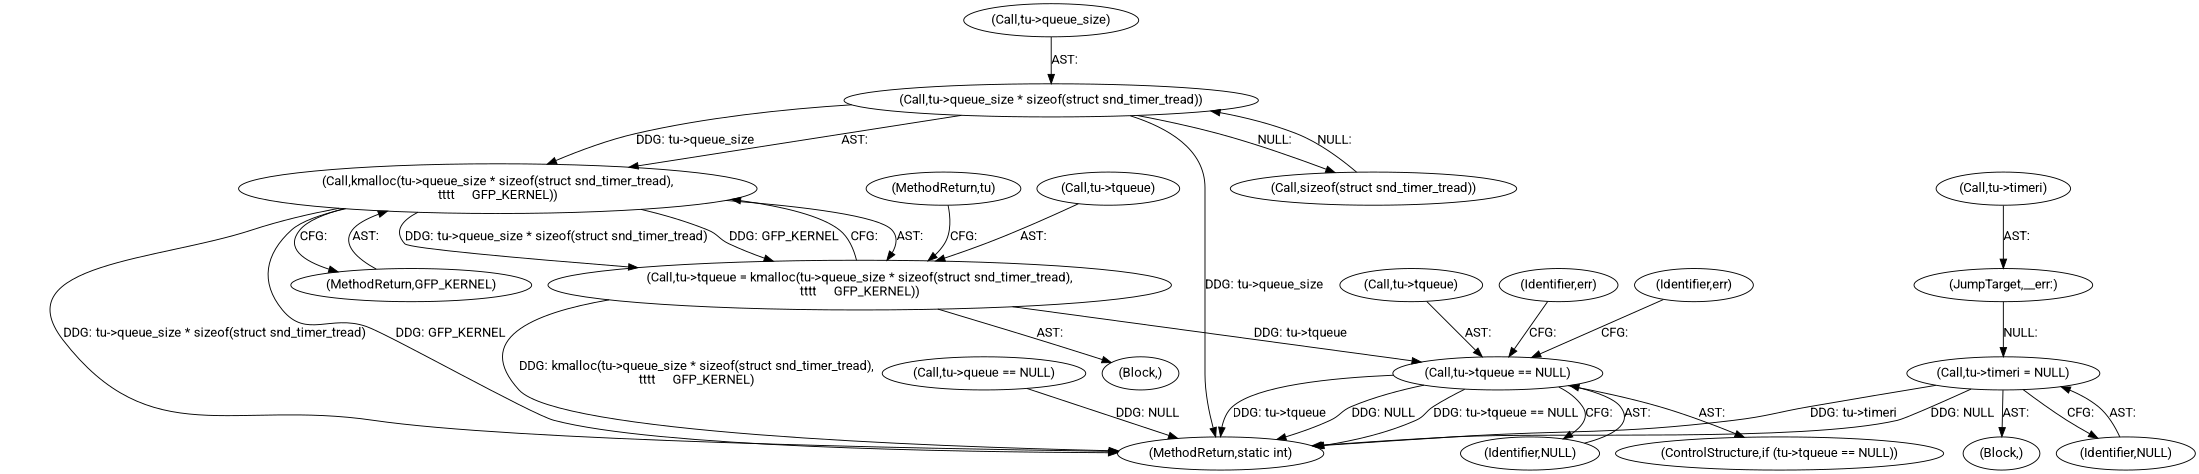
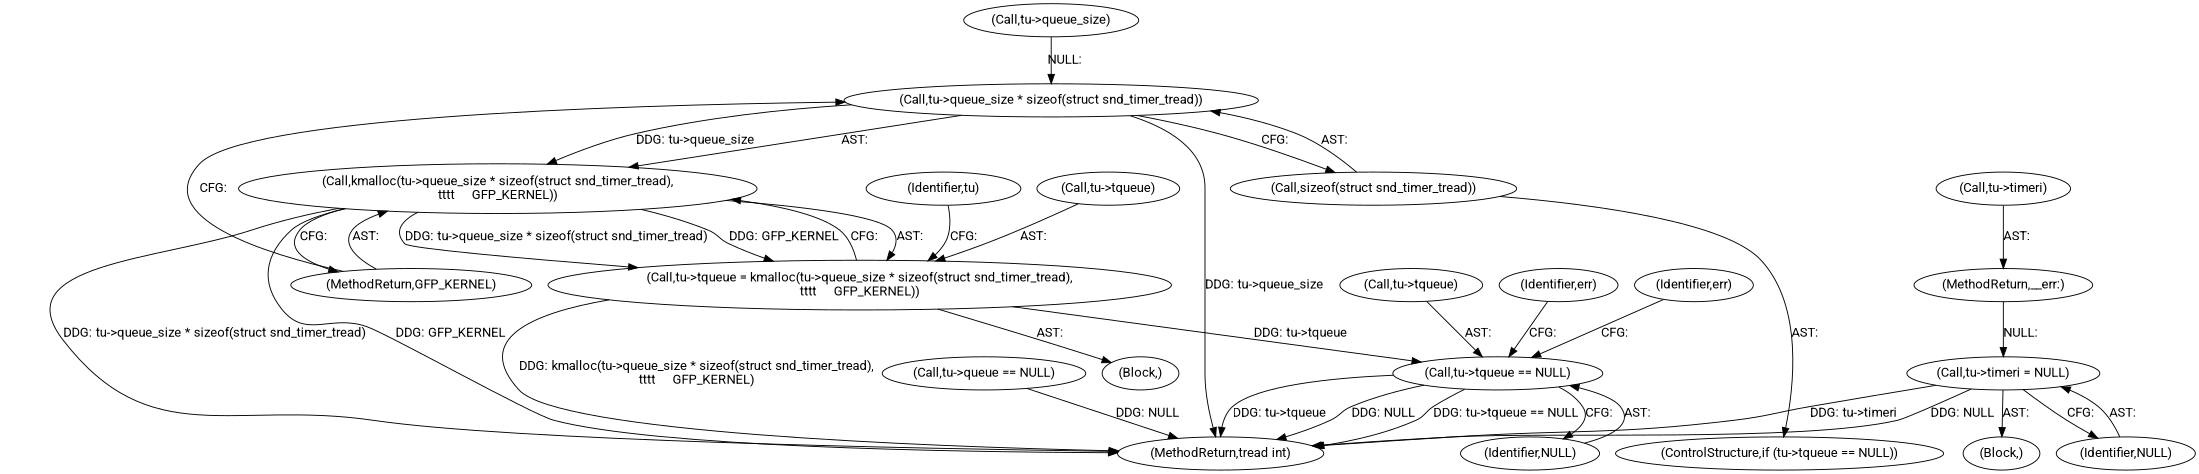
(1067, 60) -> (1067, 60)
none -> (408, 120)
(1277, 140) -> (1277, 140)
(1337, 140) -> (1337, 140)
(943, 189) -> (943, 189)
(2003, 285) -> (2003, 285)
(1653, 405) -> (1720, 236)
(1221, 453) -> (1221, 453)
